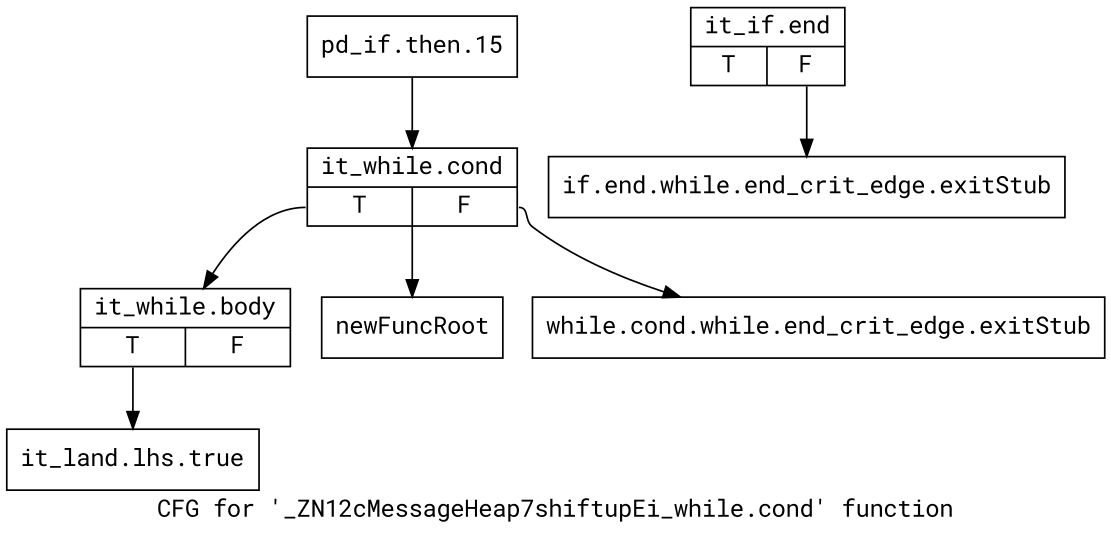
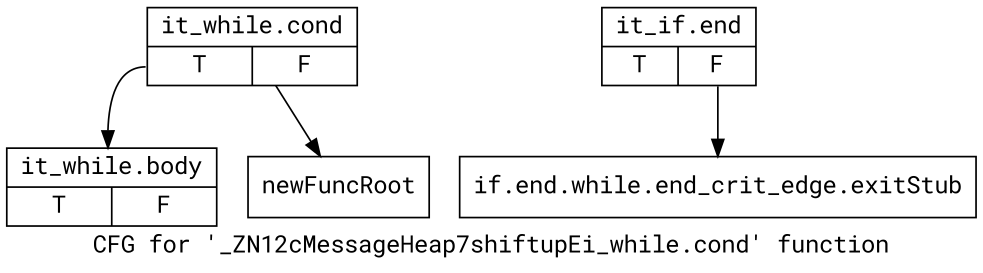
(412, 47) -> none
(819, 328) -> none
(133, 460) -> none
